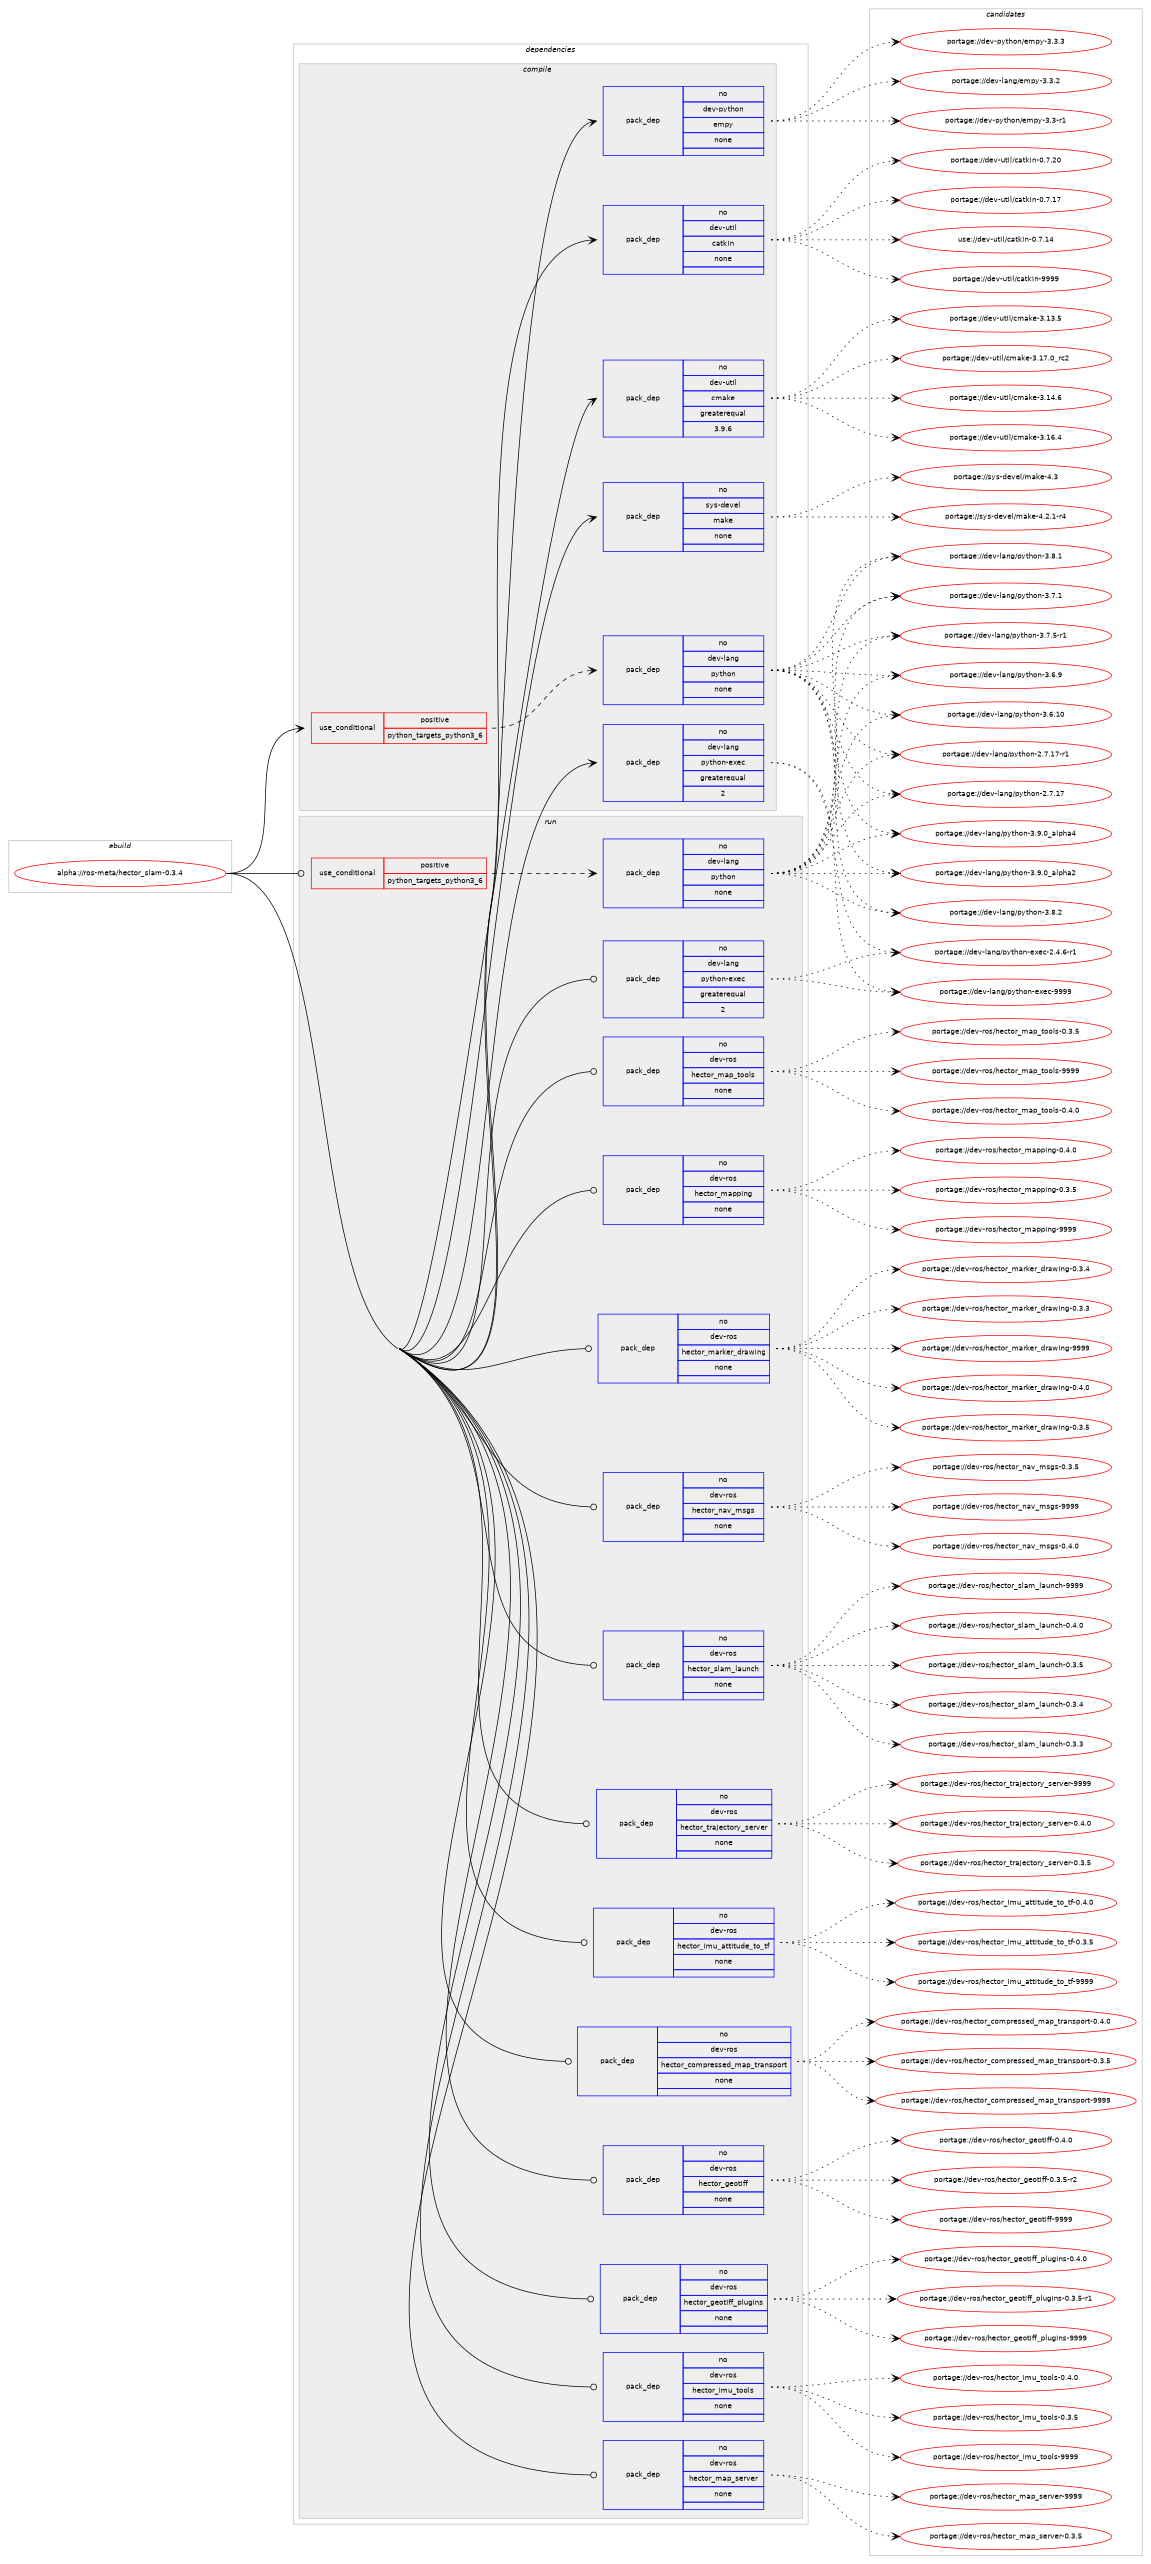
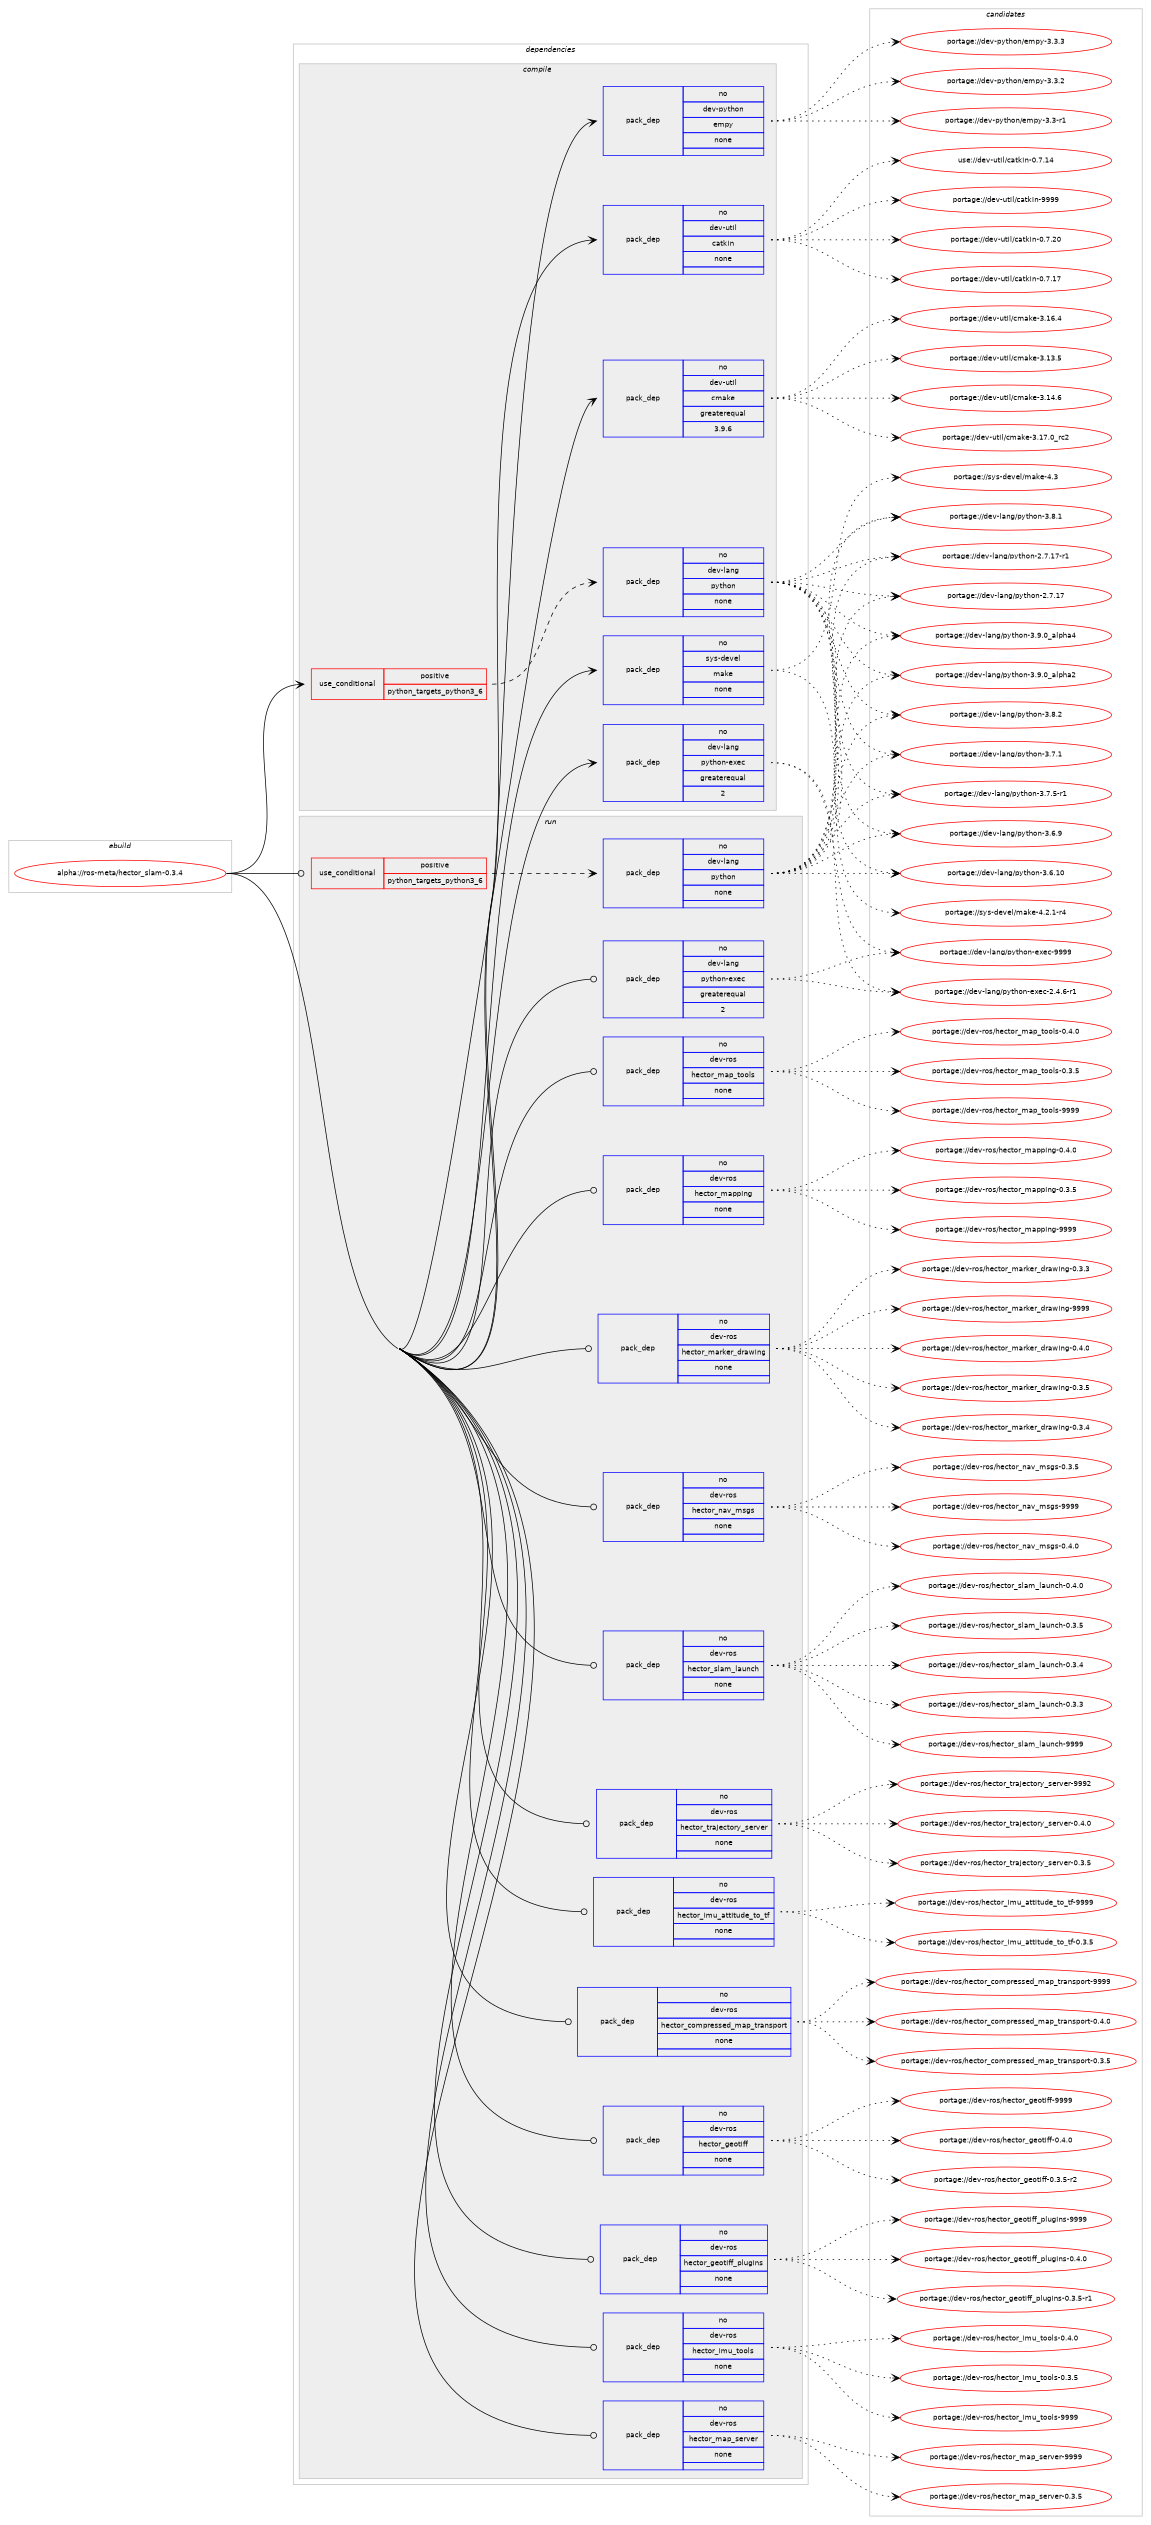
(1006, 81) -> (1006, 81)
(1006, 1784) -> (1006, 1784)
(1006, 1903) -> none
